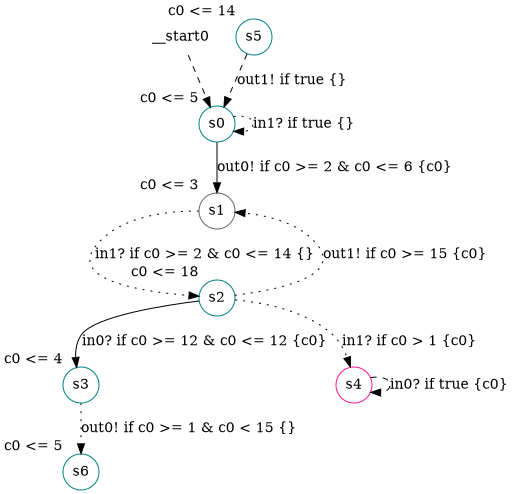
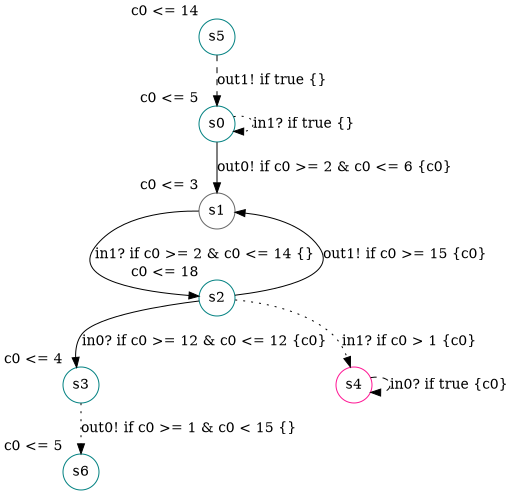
(181, 37) -> none
(93, 252) -> (93, 252)
(322, 261) -> (322, 261)
